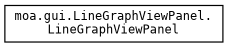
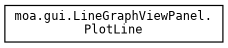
(114, 24) -> (114, 24)
